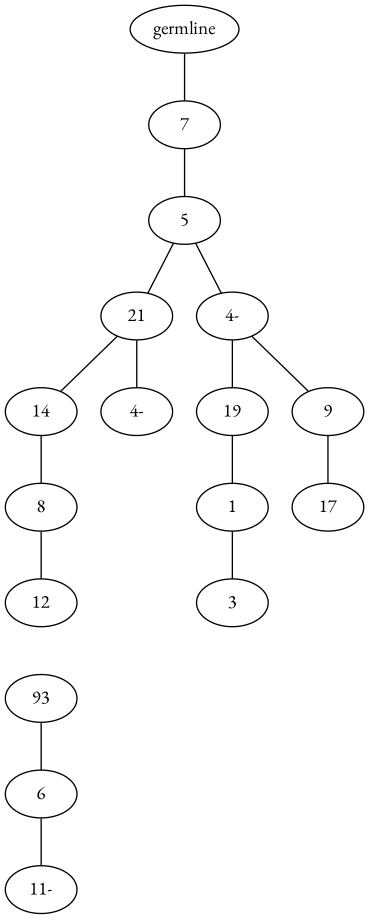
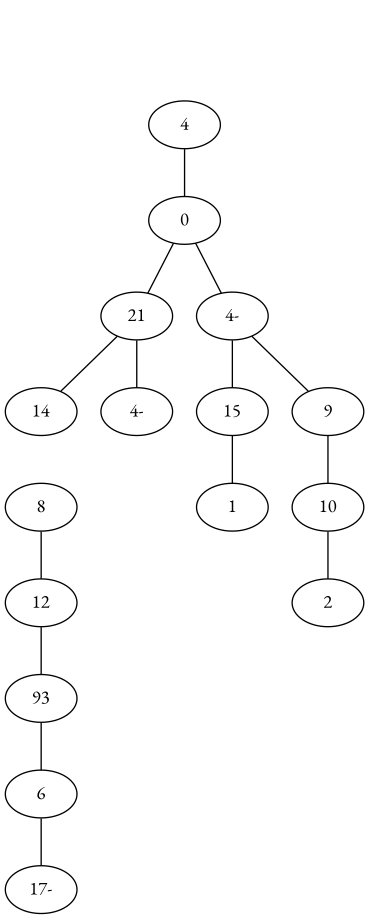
(185, 29) -> none
(185, 125) -> (185, 125)
(185, 220) -> (185, 220)
(232, 412) -> (232, 412)
(41, 460) -> none
(328, 507) -> (328, 507)
(232, 603) -> none
none -> (328, 603)
none -> (41, 651)
(41, 890) -> (41, 890)
